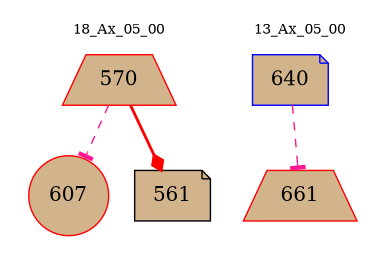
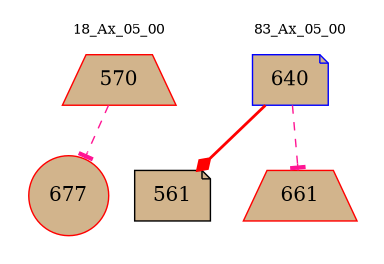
(300, 30) -> (300, 30)
(142, 130) -> (242, 128)
(69, 196) -> (69, 196)
